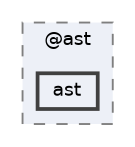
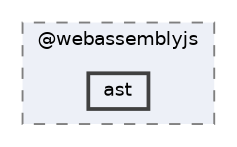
(68, 40) -> (118, 40)
